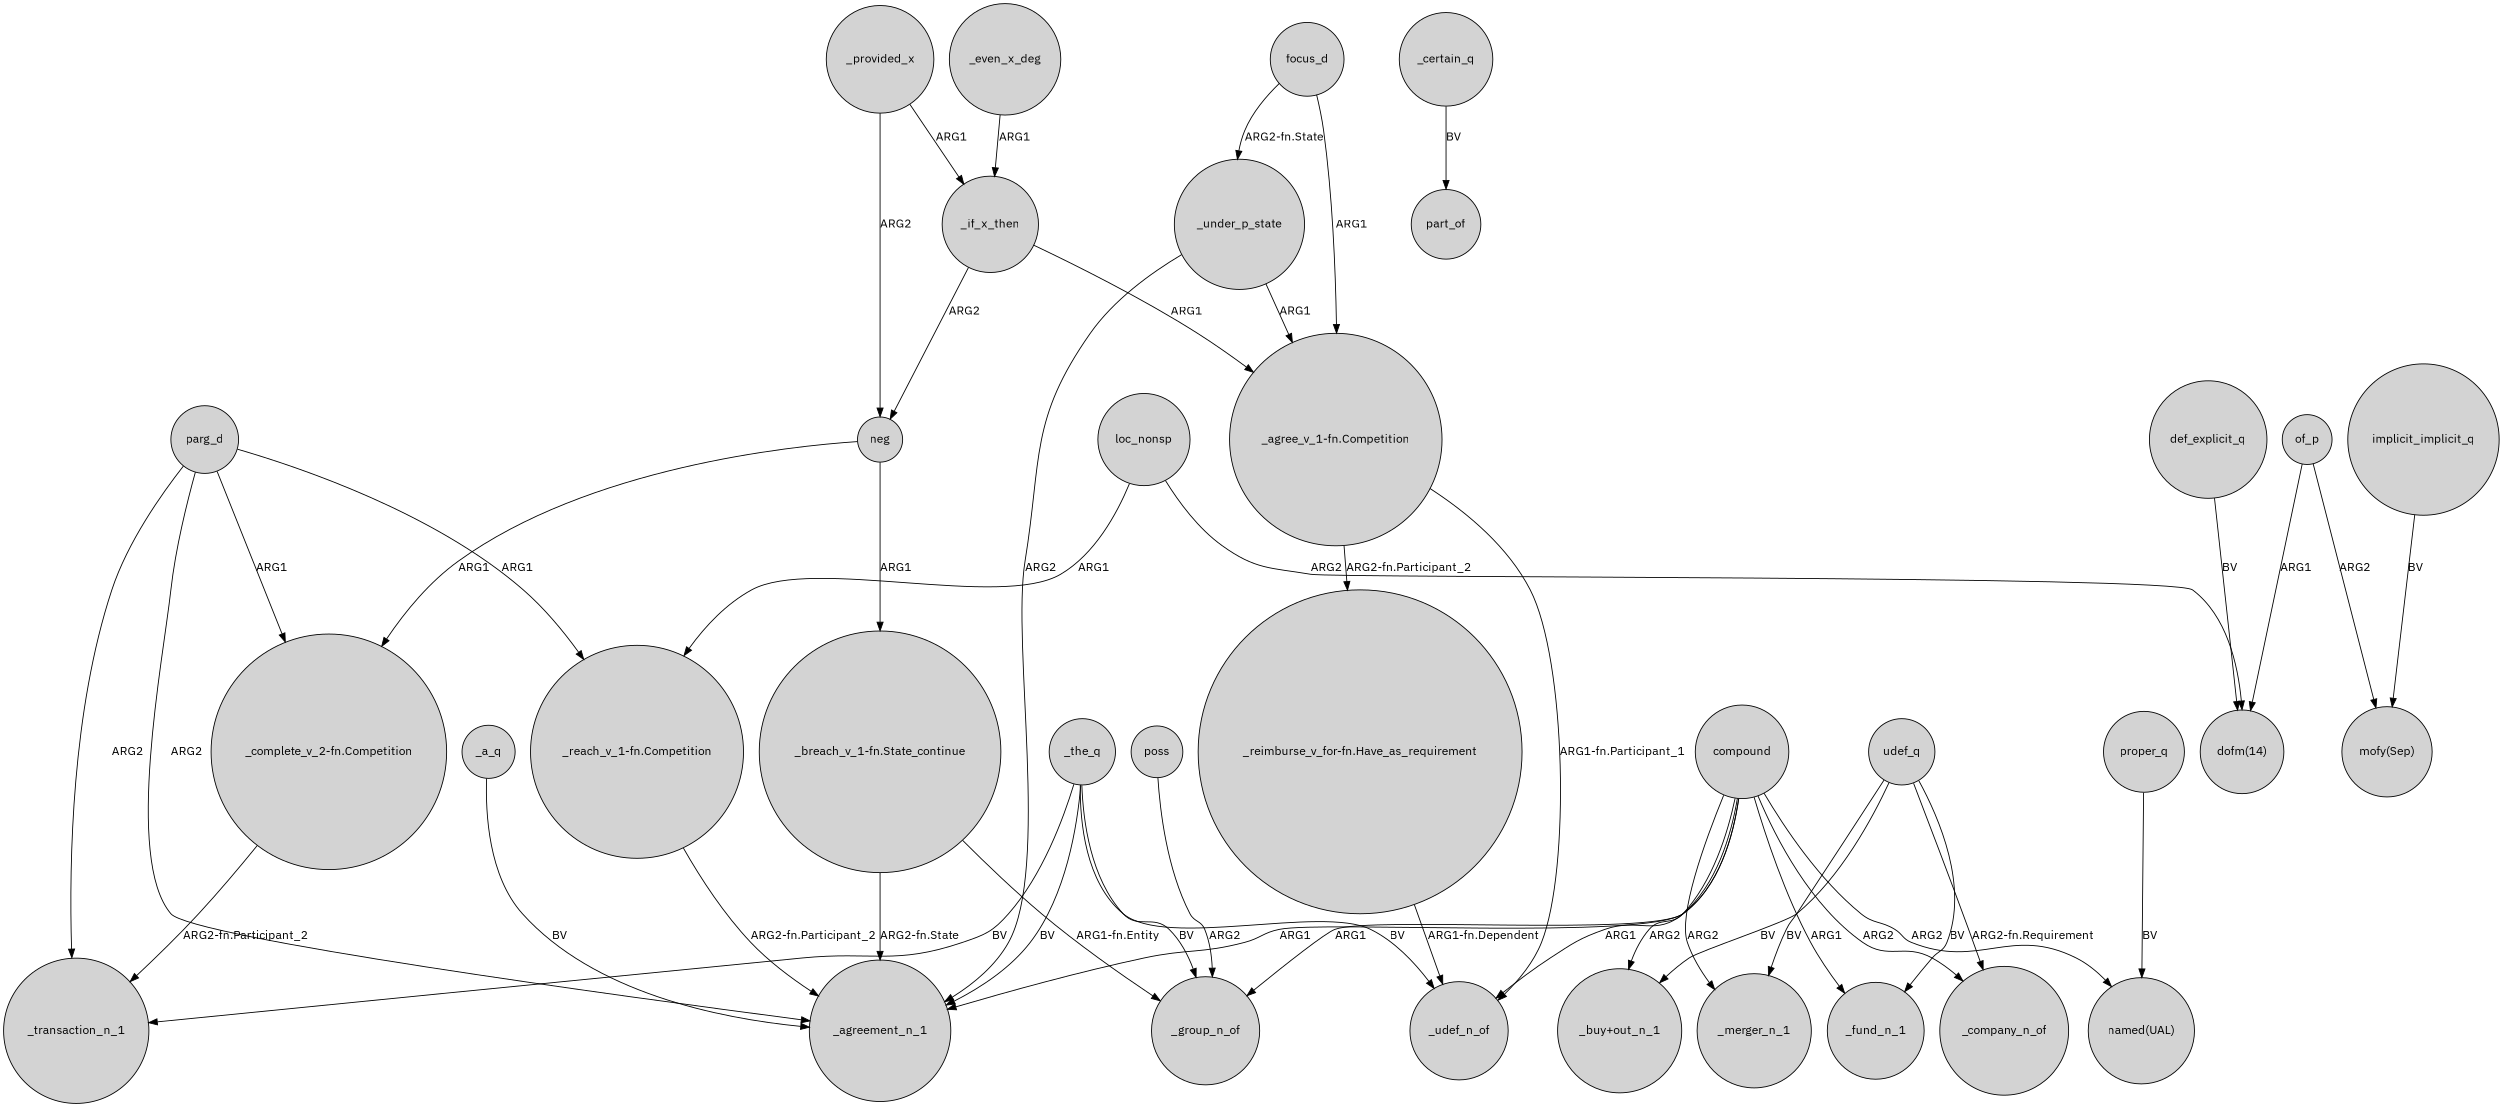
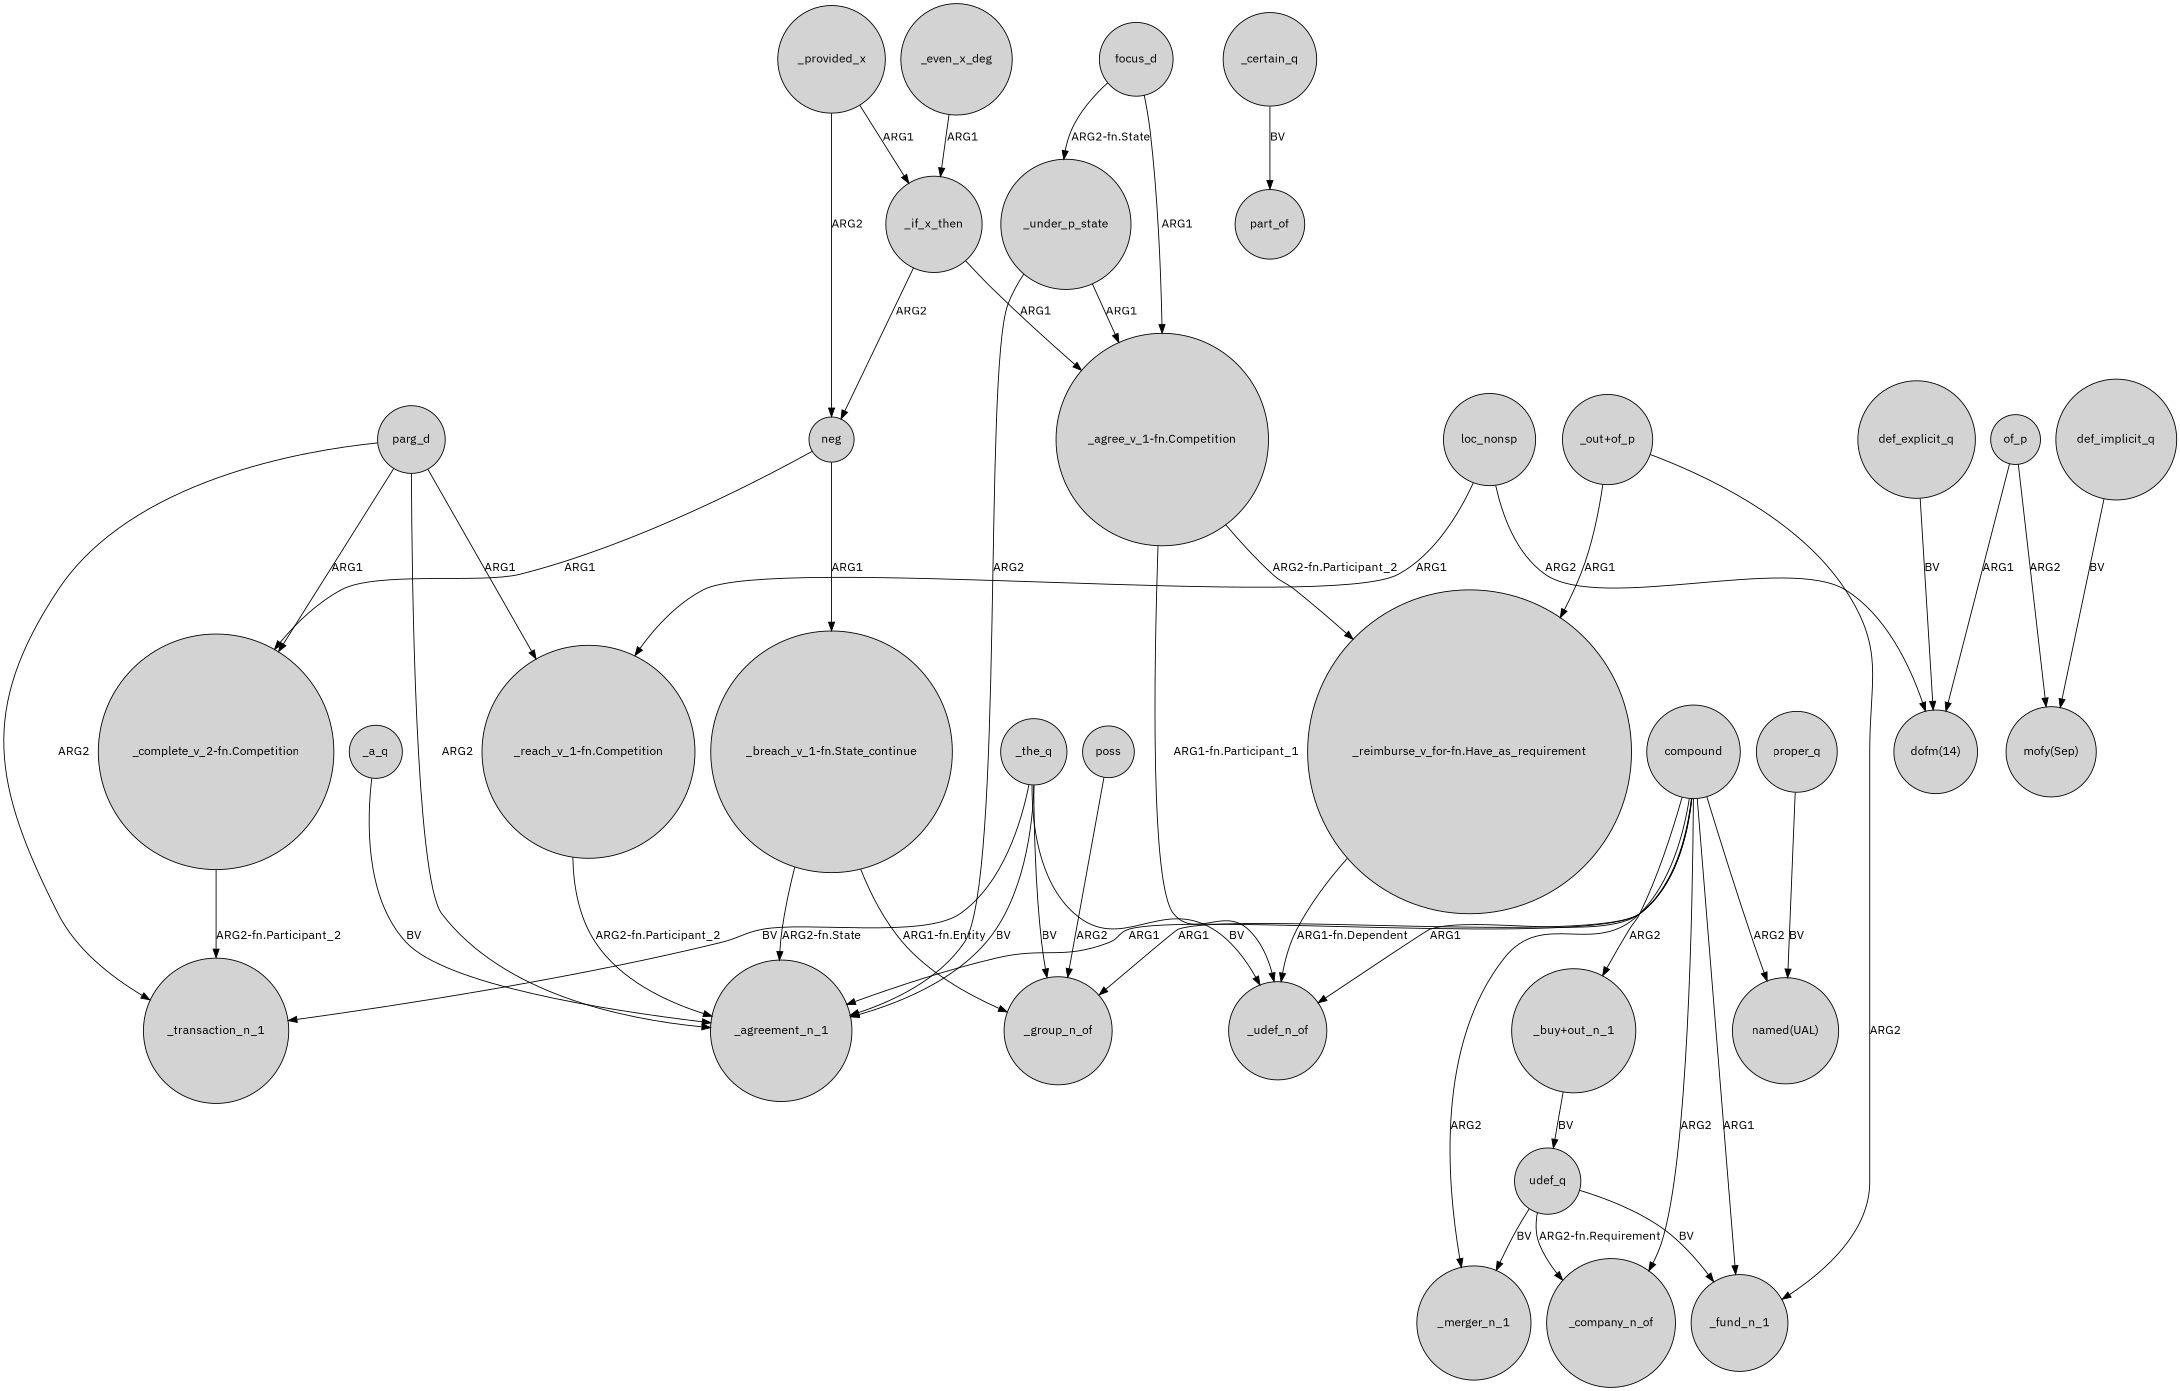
none -> (1608, 440)
(2423, 440) -> (2116, 440)
(1783, 921) -> (1559, 1116)
